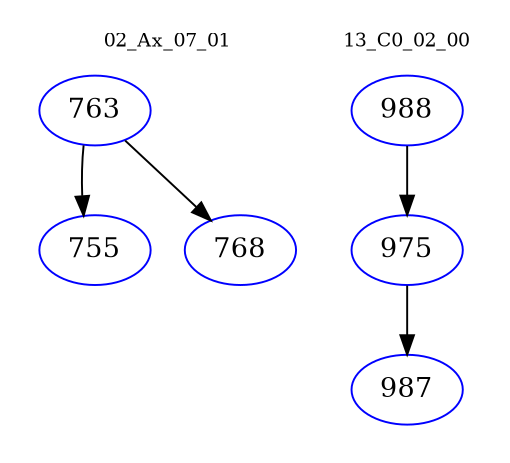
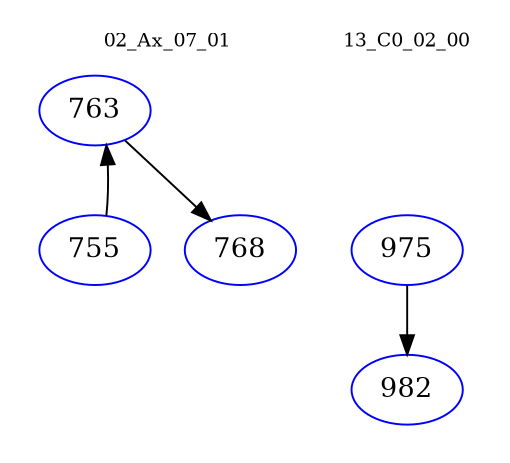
(407, 111) -> none
(82, 171) -> (108, 190)
(407, 390) -> (407, 390)
